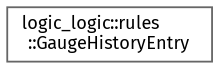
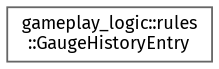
(110, 34) -> (110, 34)
